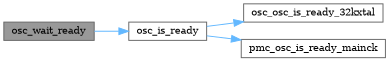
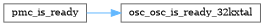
(49, 31) -> none
(168, 31) -> (45, 13)
(313, 49) -> none
